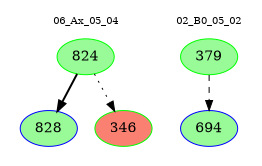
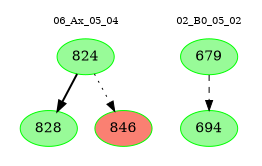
(209, 57) -> (209, 57)
(49, 128) -> (49, 128)
(123, 128) -> (123, 128)
(209, 128) -> (209, 128)
